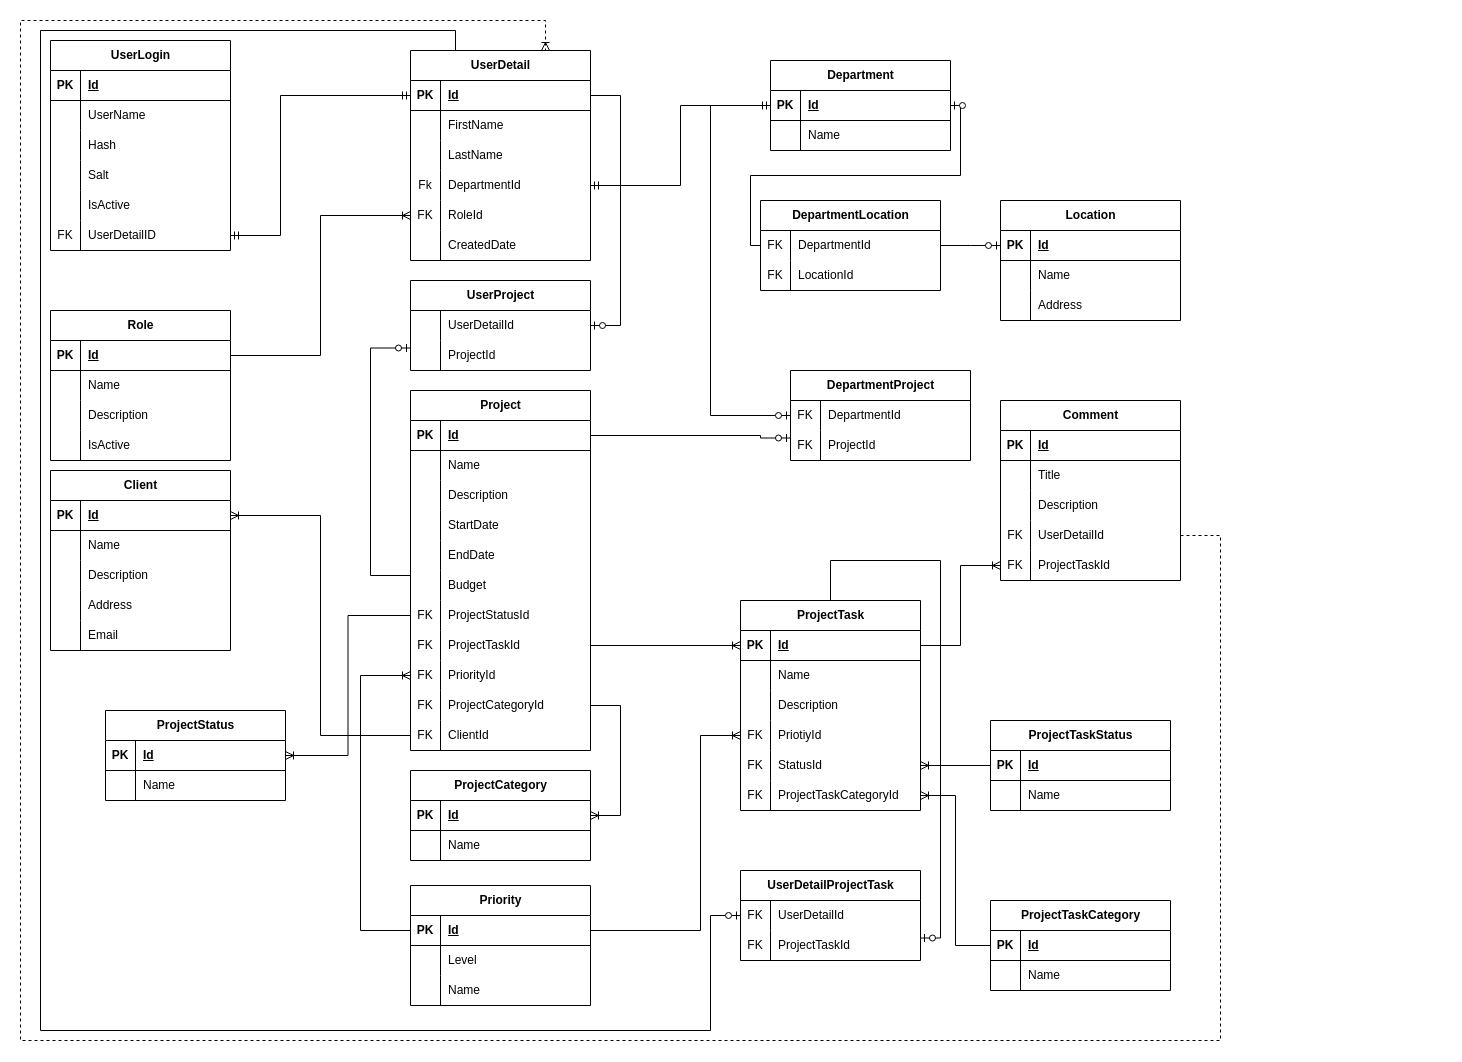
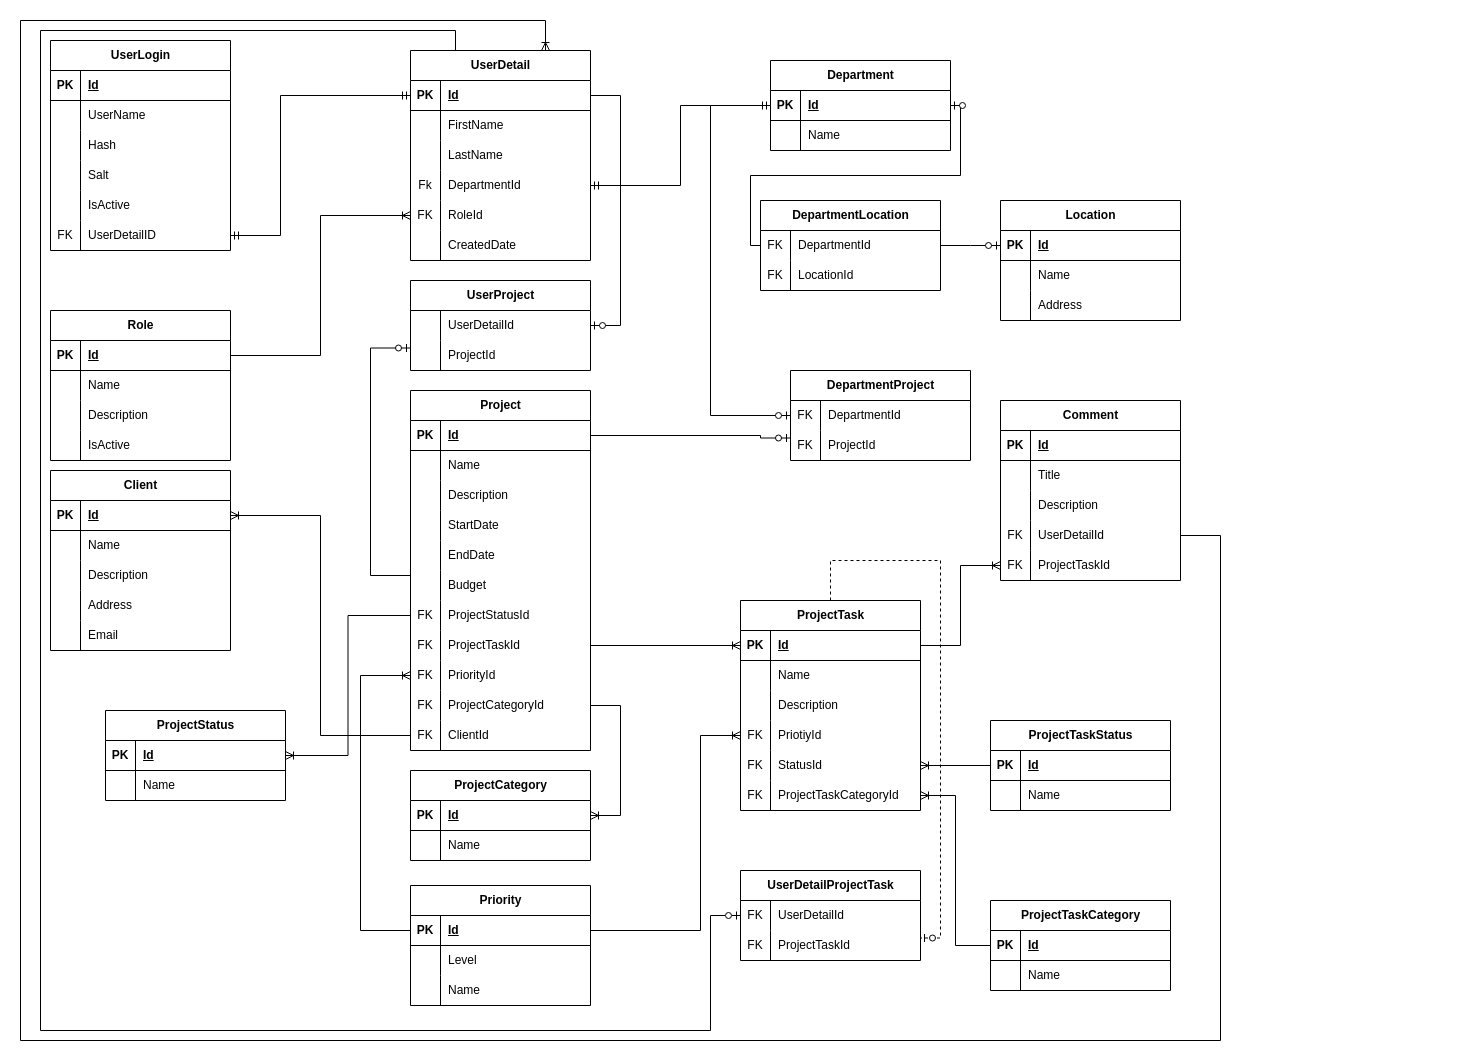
(941, 685) -> (941, 685)
(106, 1041) -> (106, 1041)
